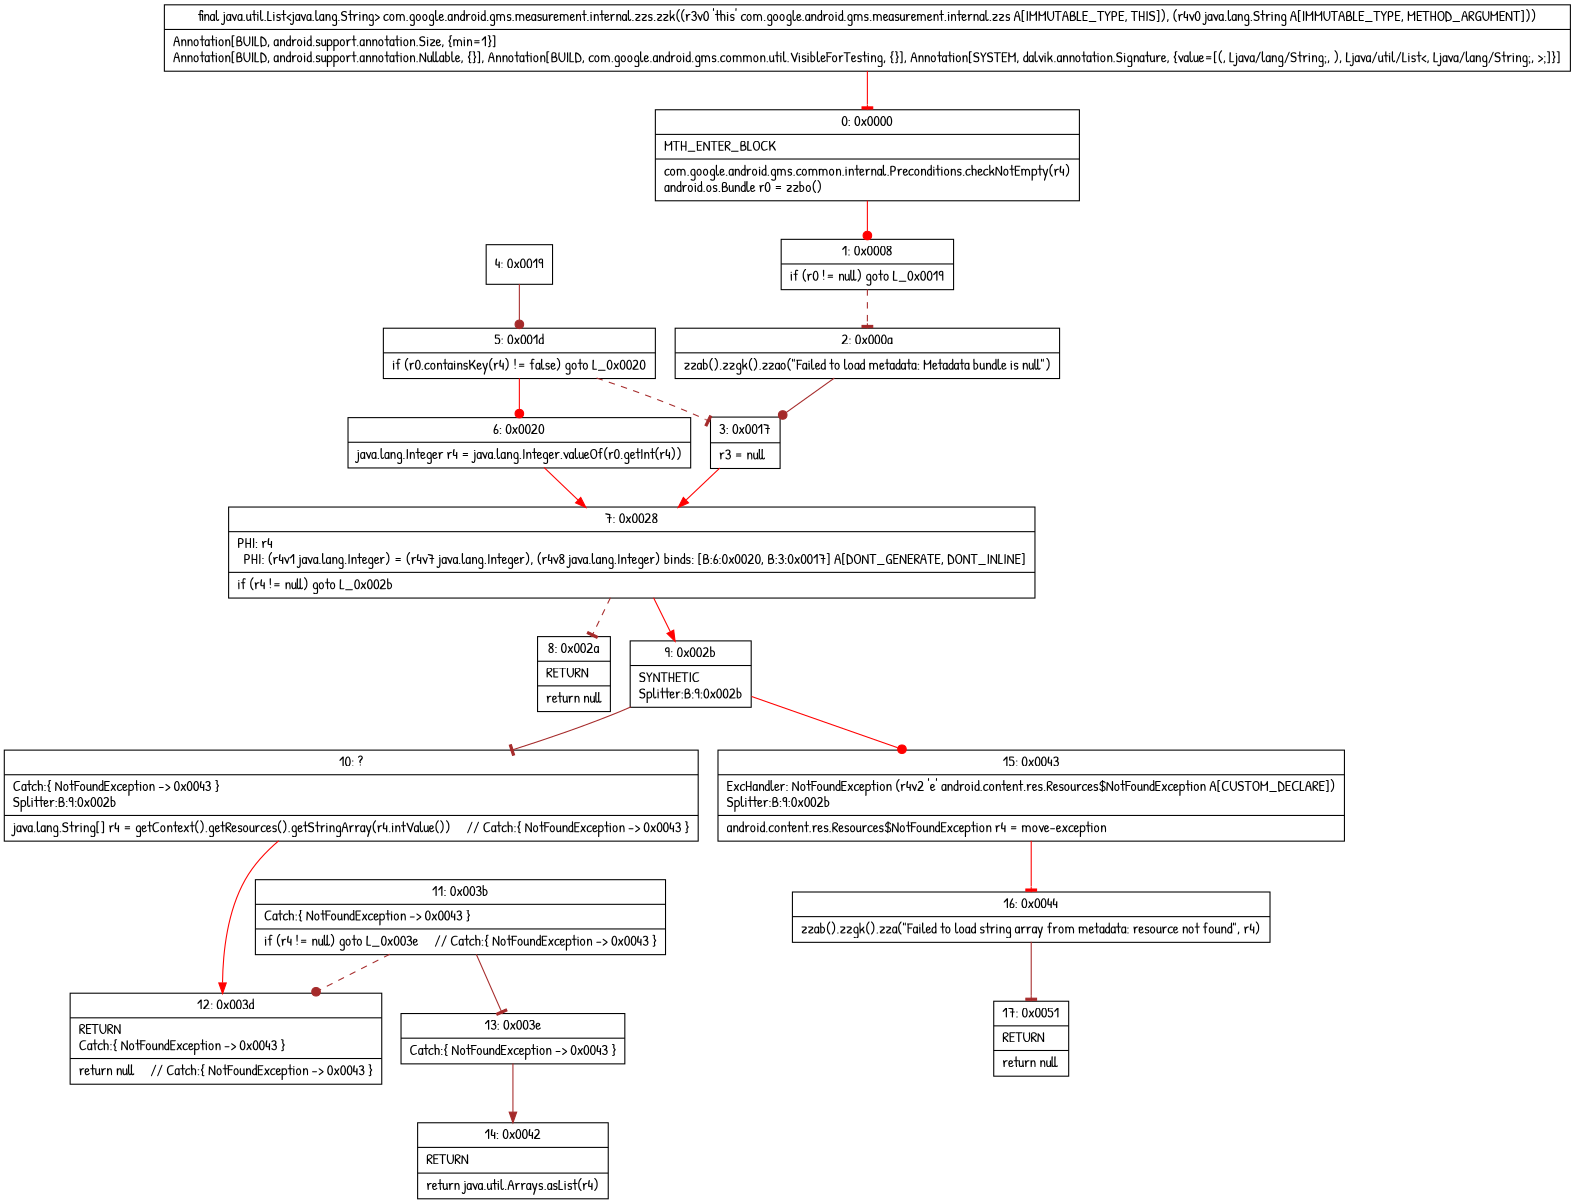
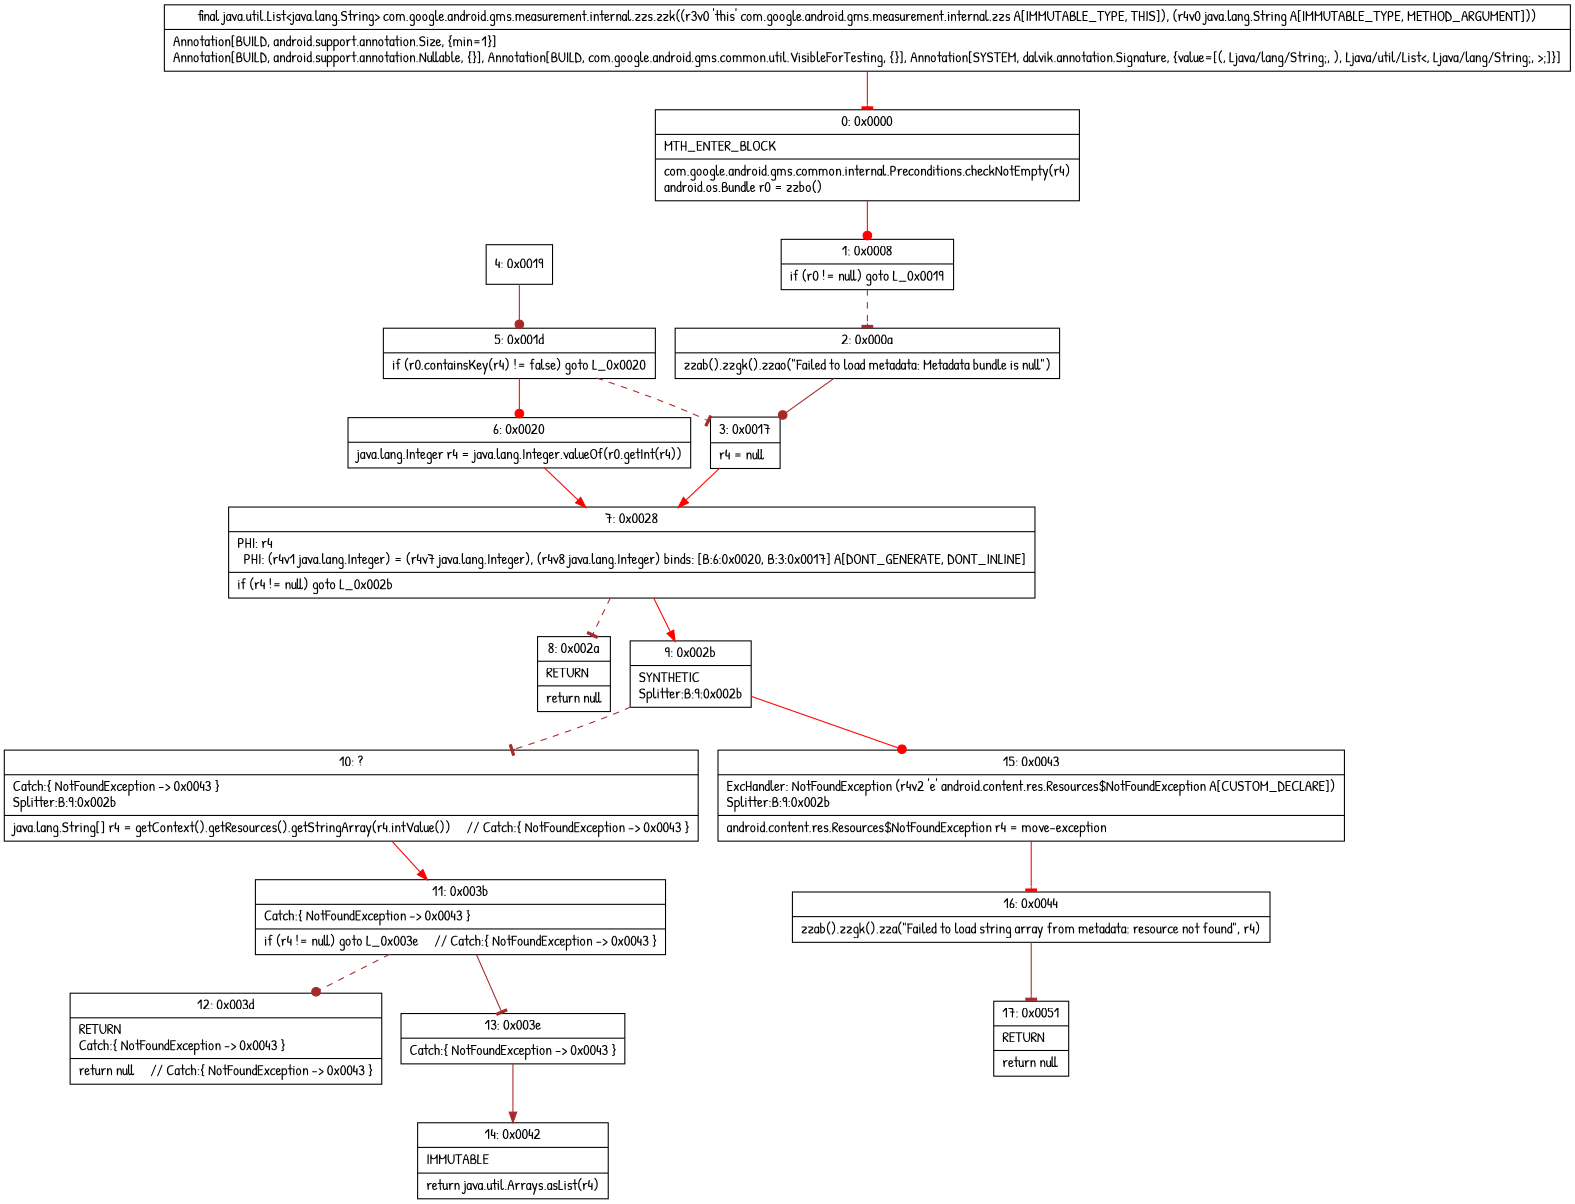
(742, 455) -> (742, 455)
(573, 729) -> (573, 729)
(234, 905) -> (406, 856)
(448, 1160) -> (458, 1160)
